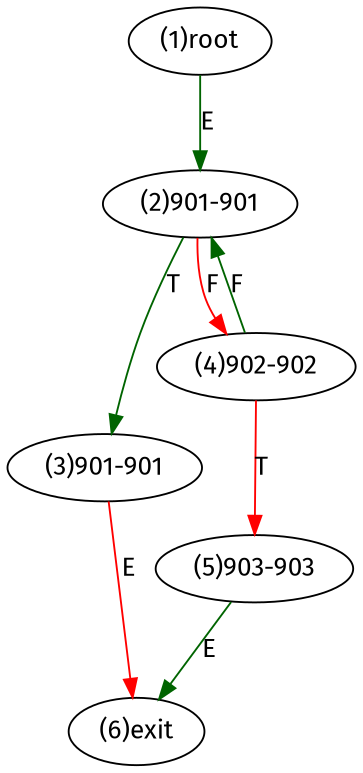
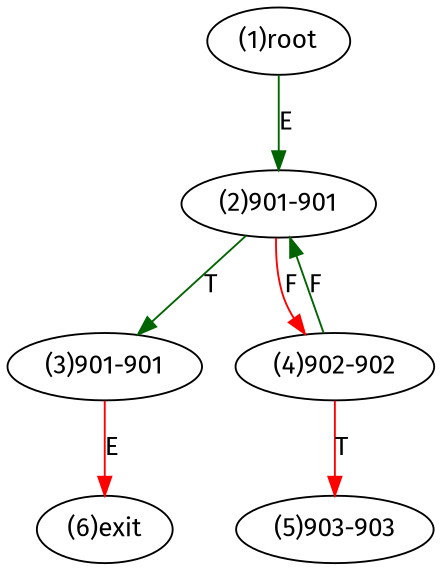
(201, 643) -> none
